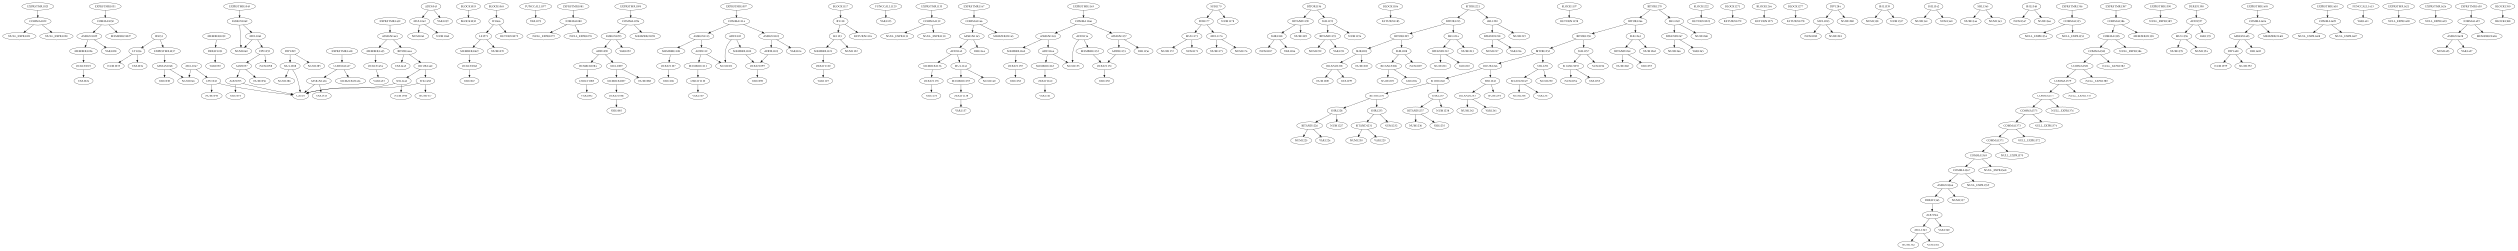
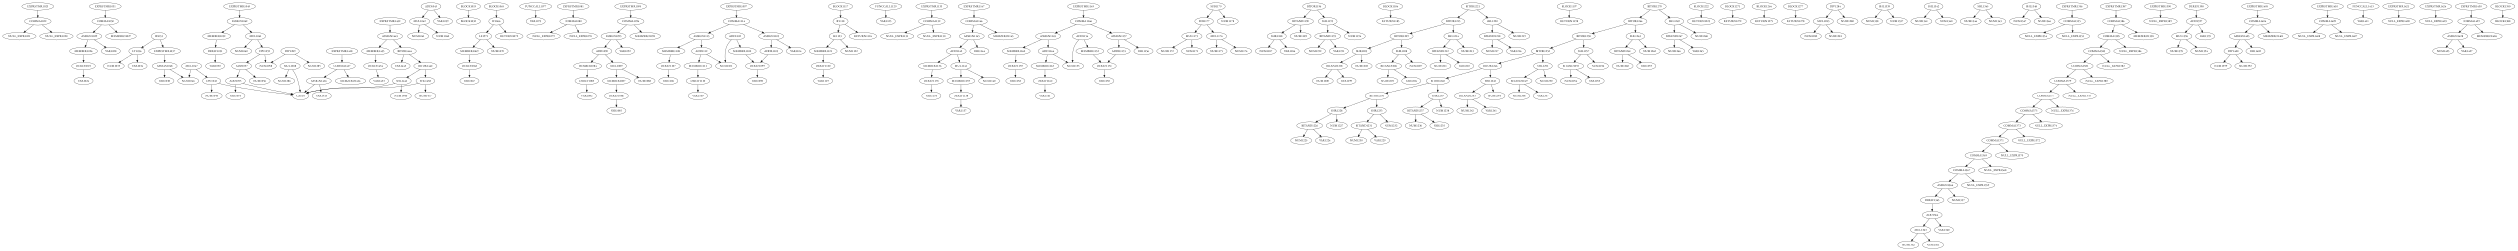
(240, 35) -> (229, 28)
(290, 58) -> (279, 58)
